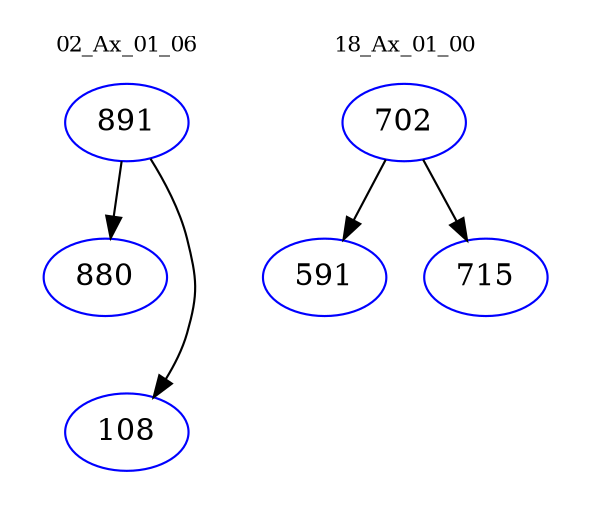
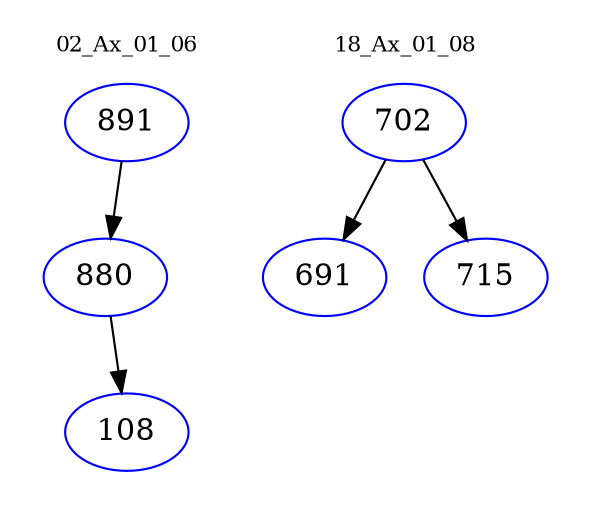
(405, 46) -> (405, 46)
(193, 267) -> (114, 344)
(325, 277) -> (325, 277)
